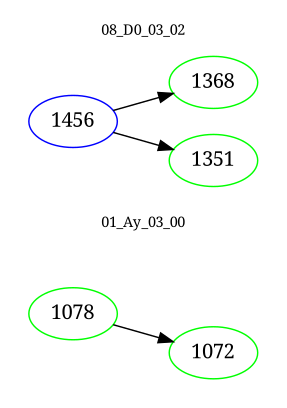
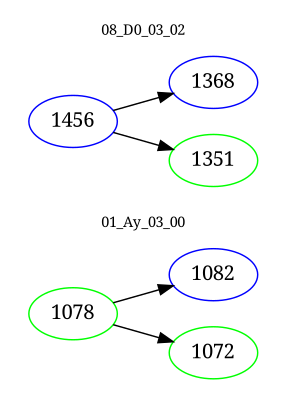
(213, 82) -> (213, 82)
none -> (213, 275)
